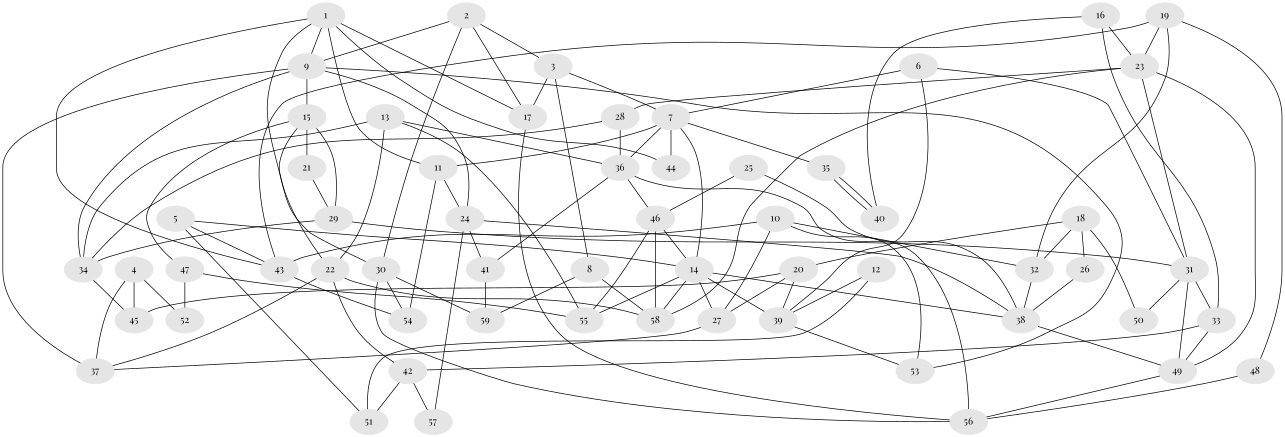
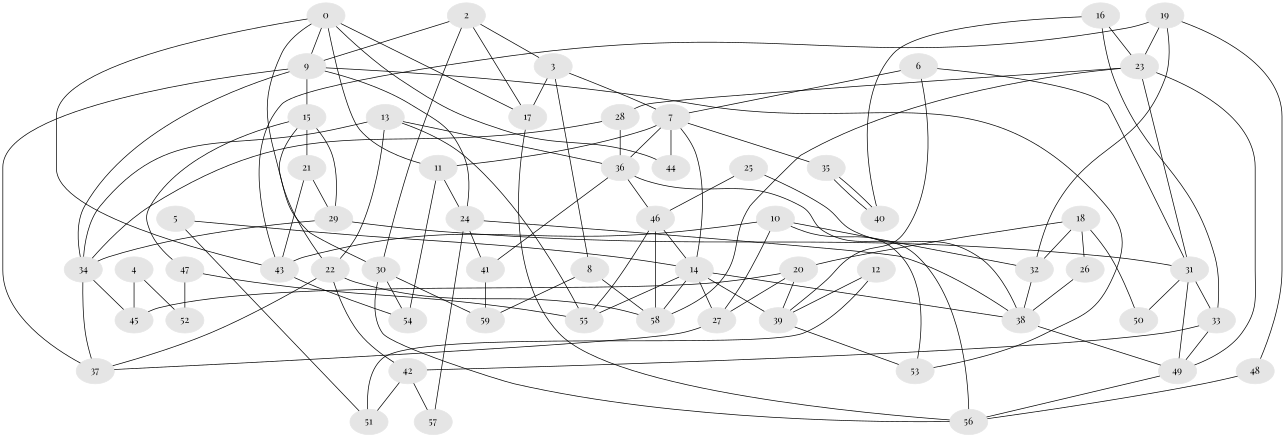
(326, 16) -> (326, 16)
(228, 244) -> (296, 207)
(105, 318) -> (84, 321)
